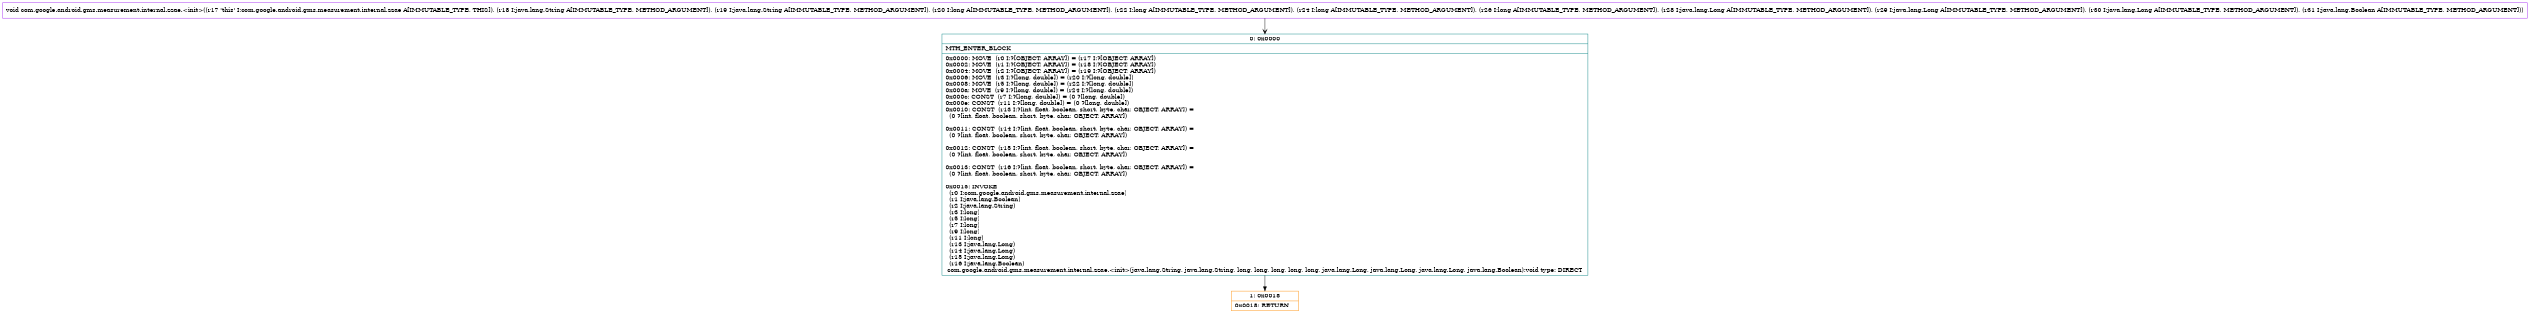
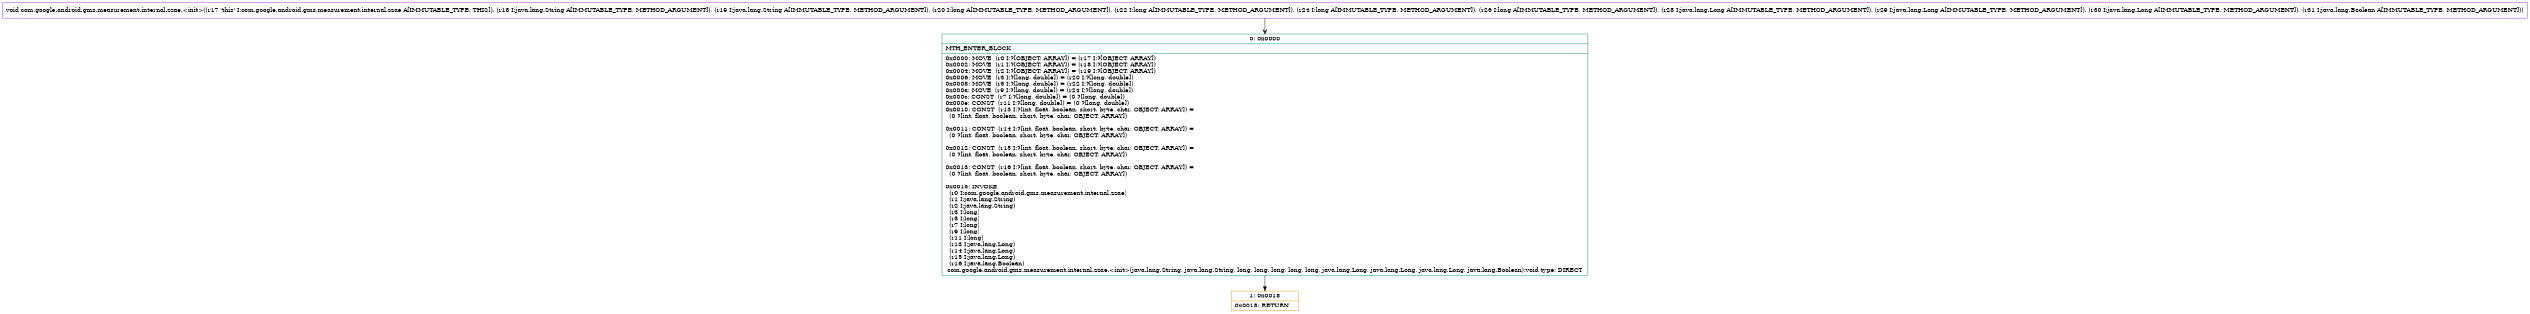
(983, 200) -> (980, 200)
